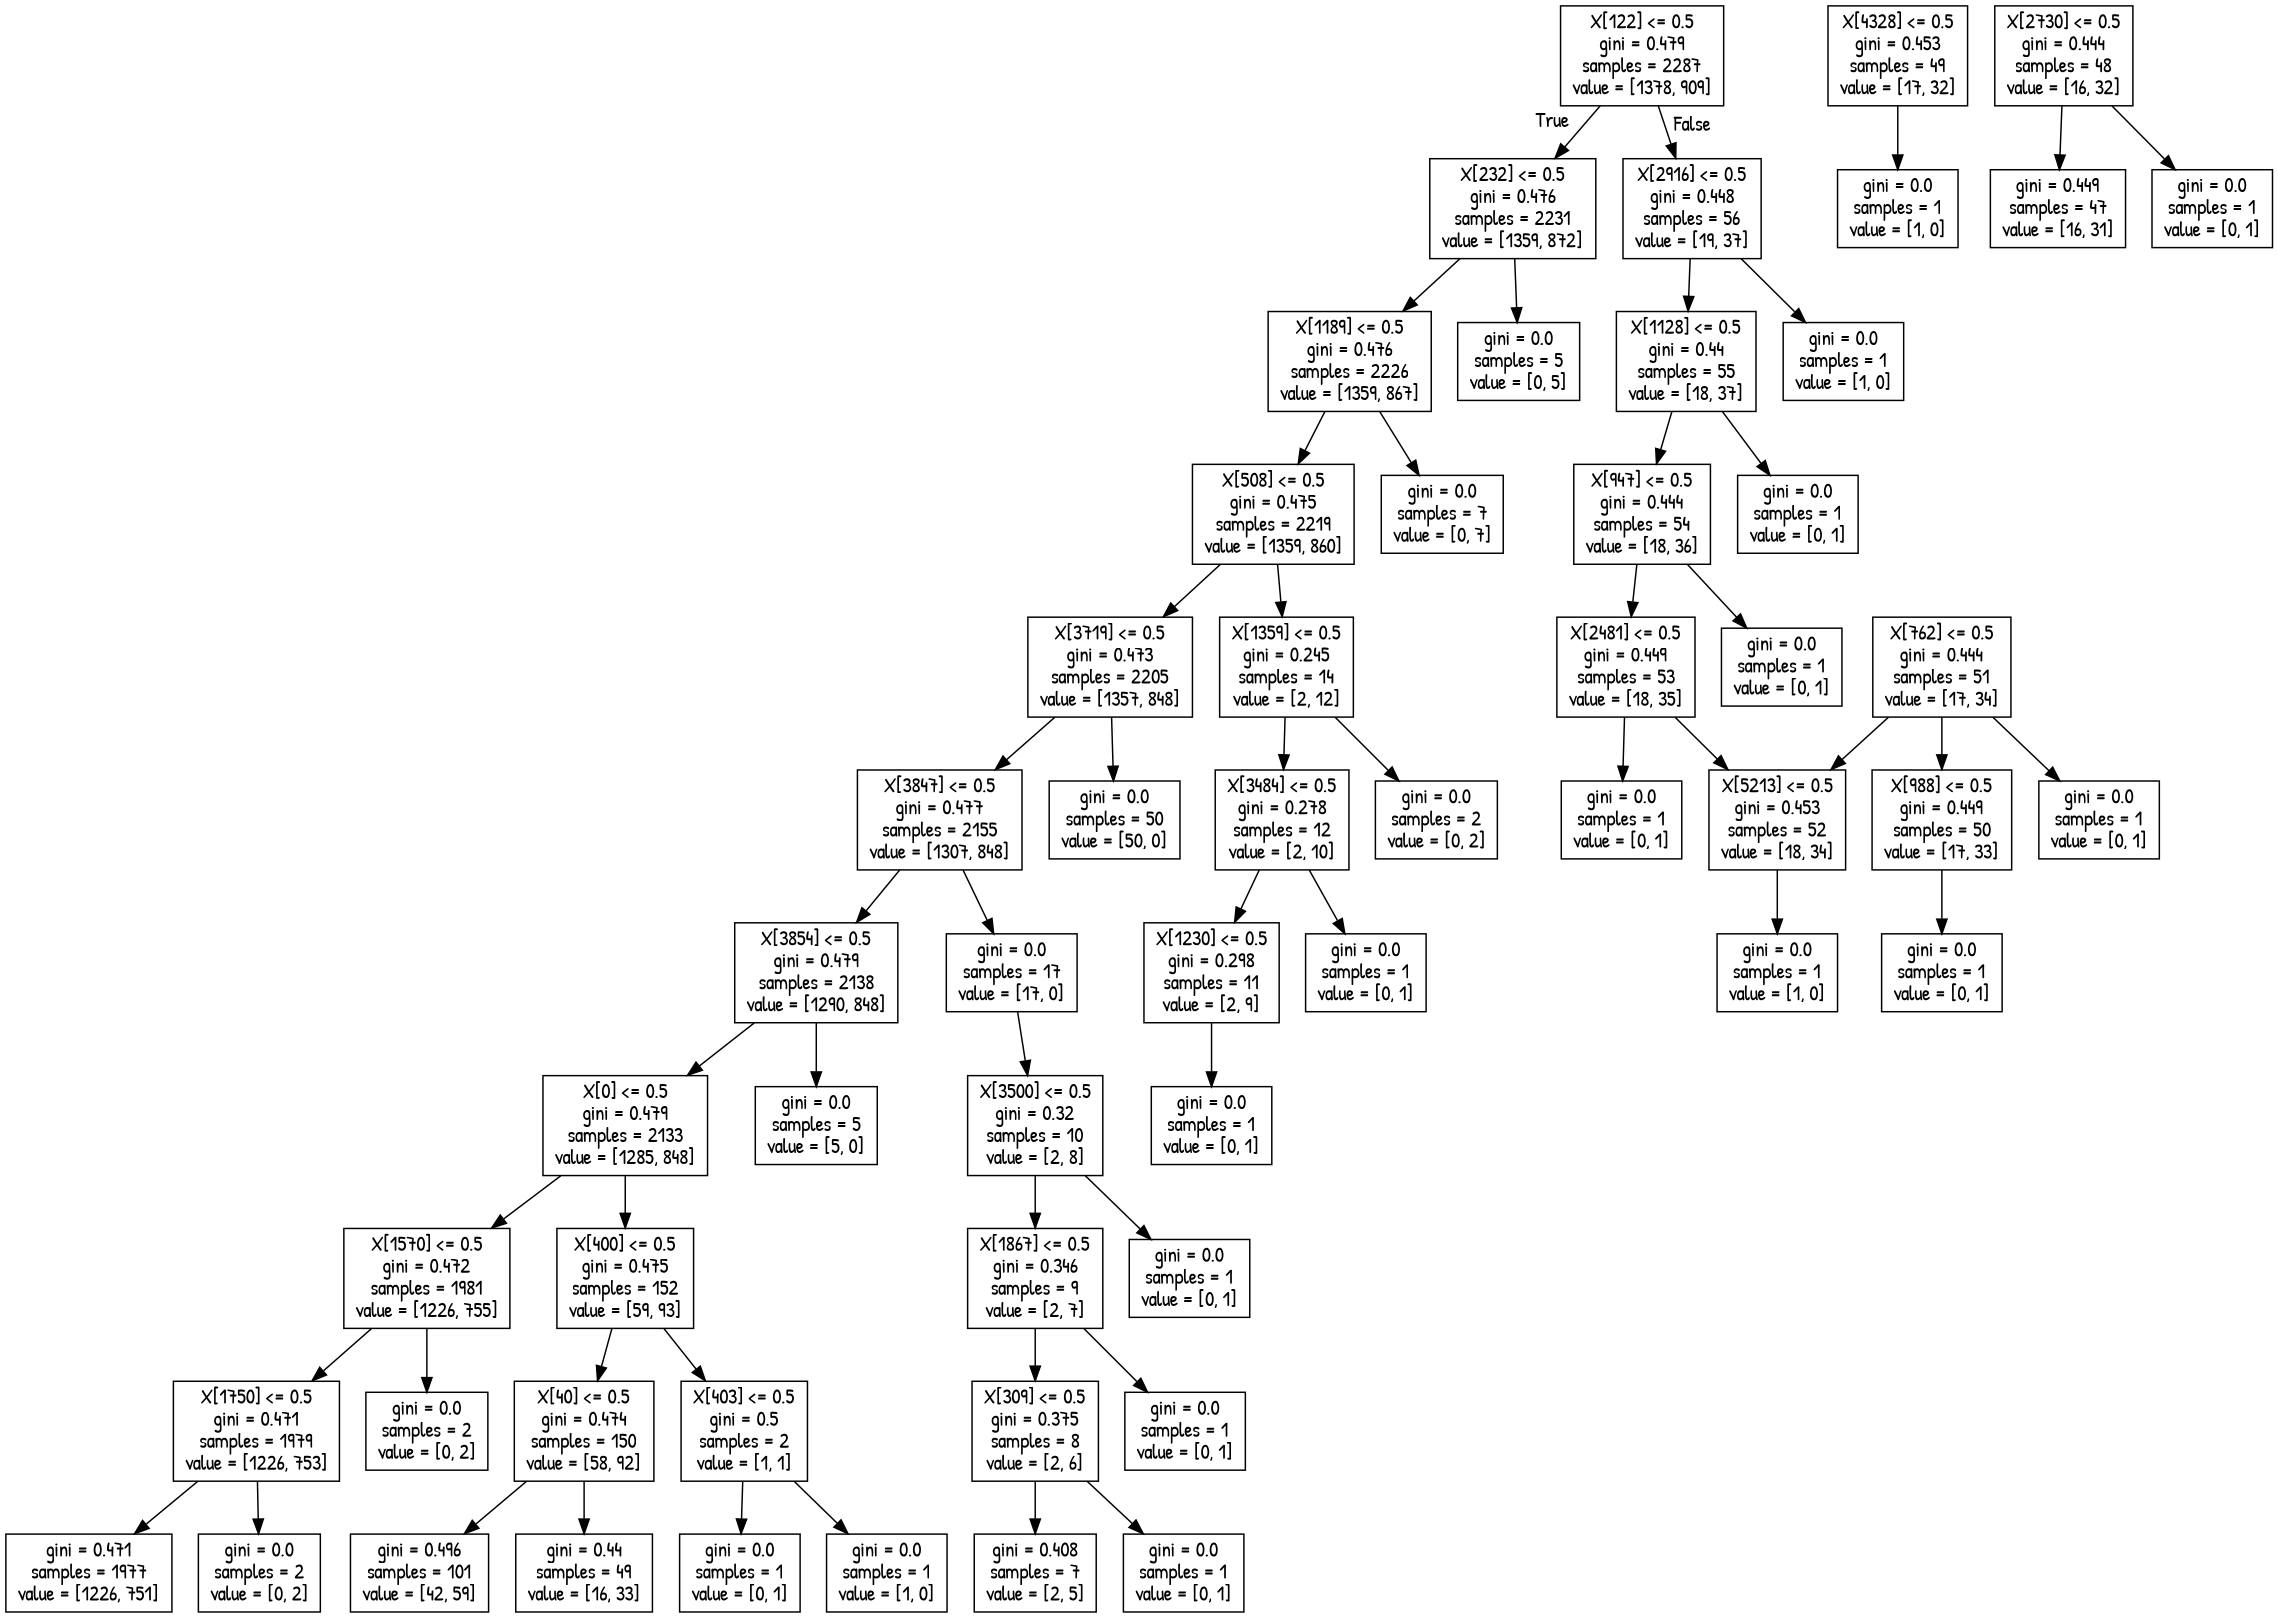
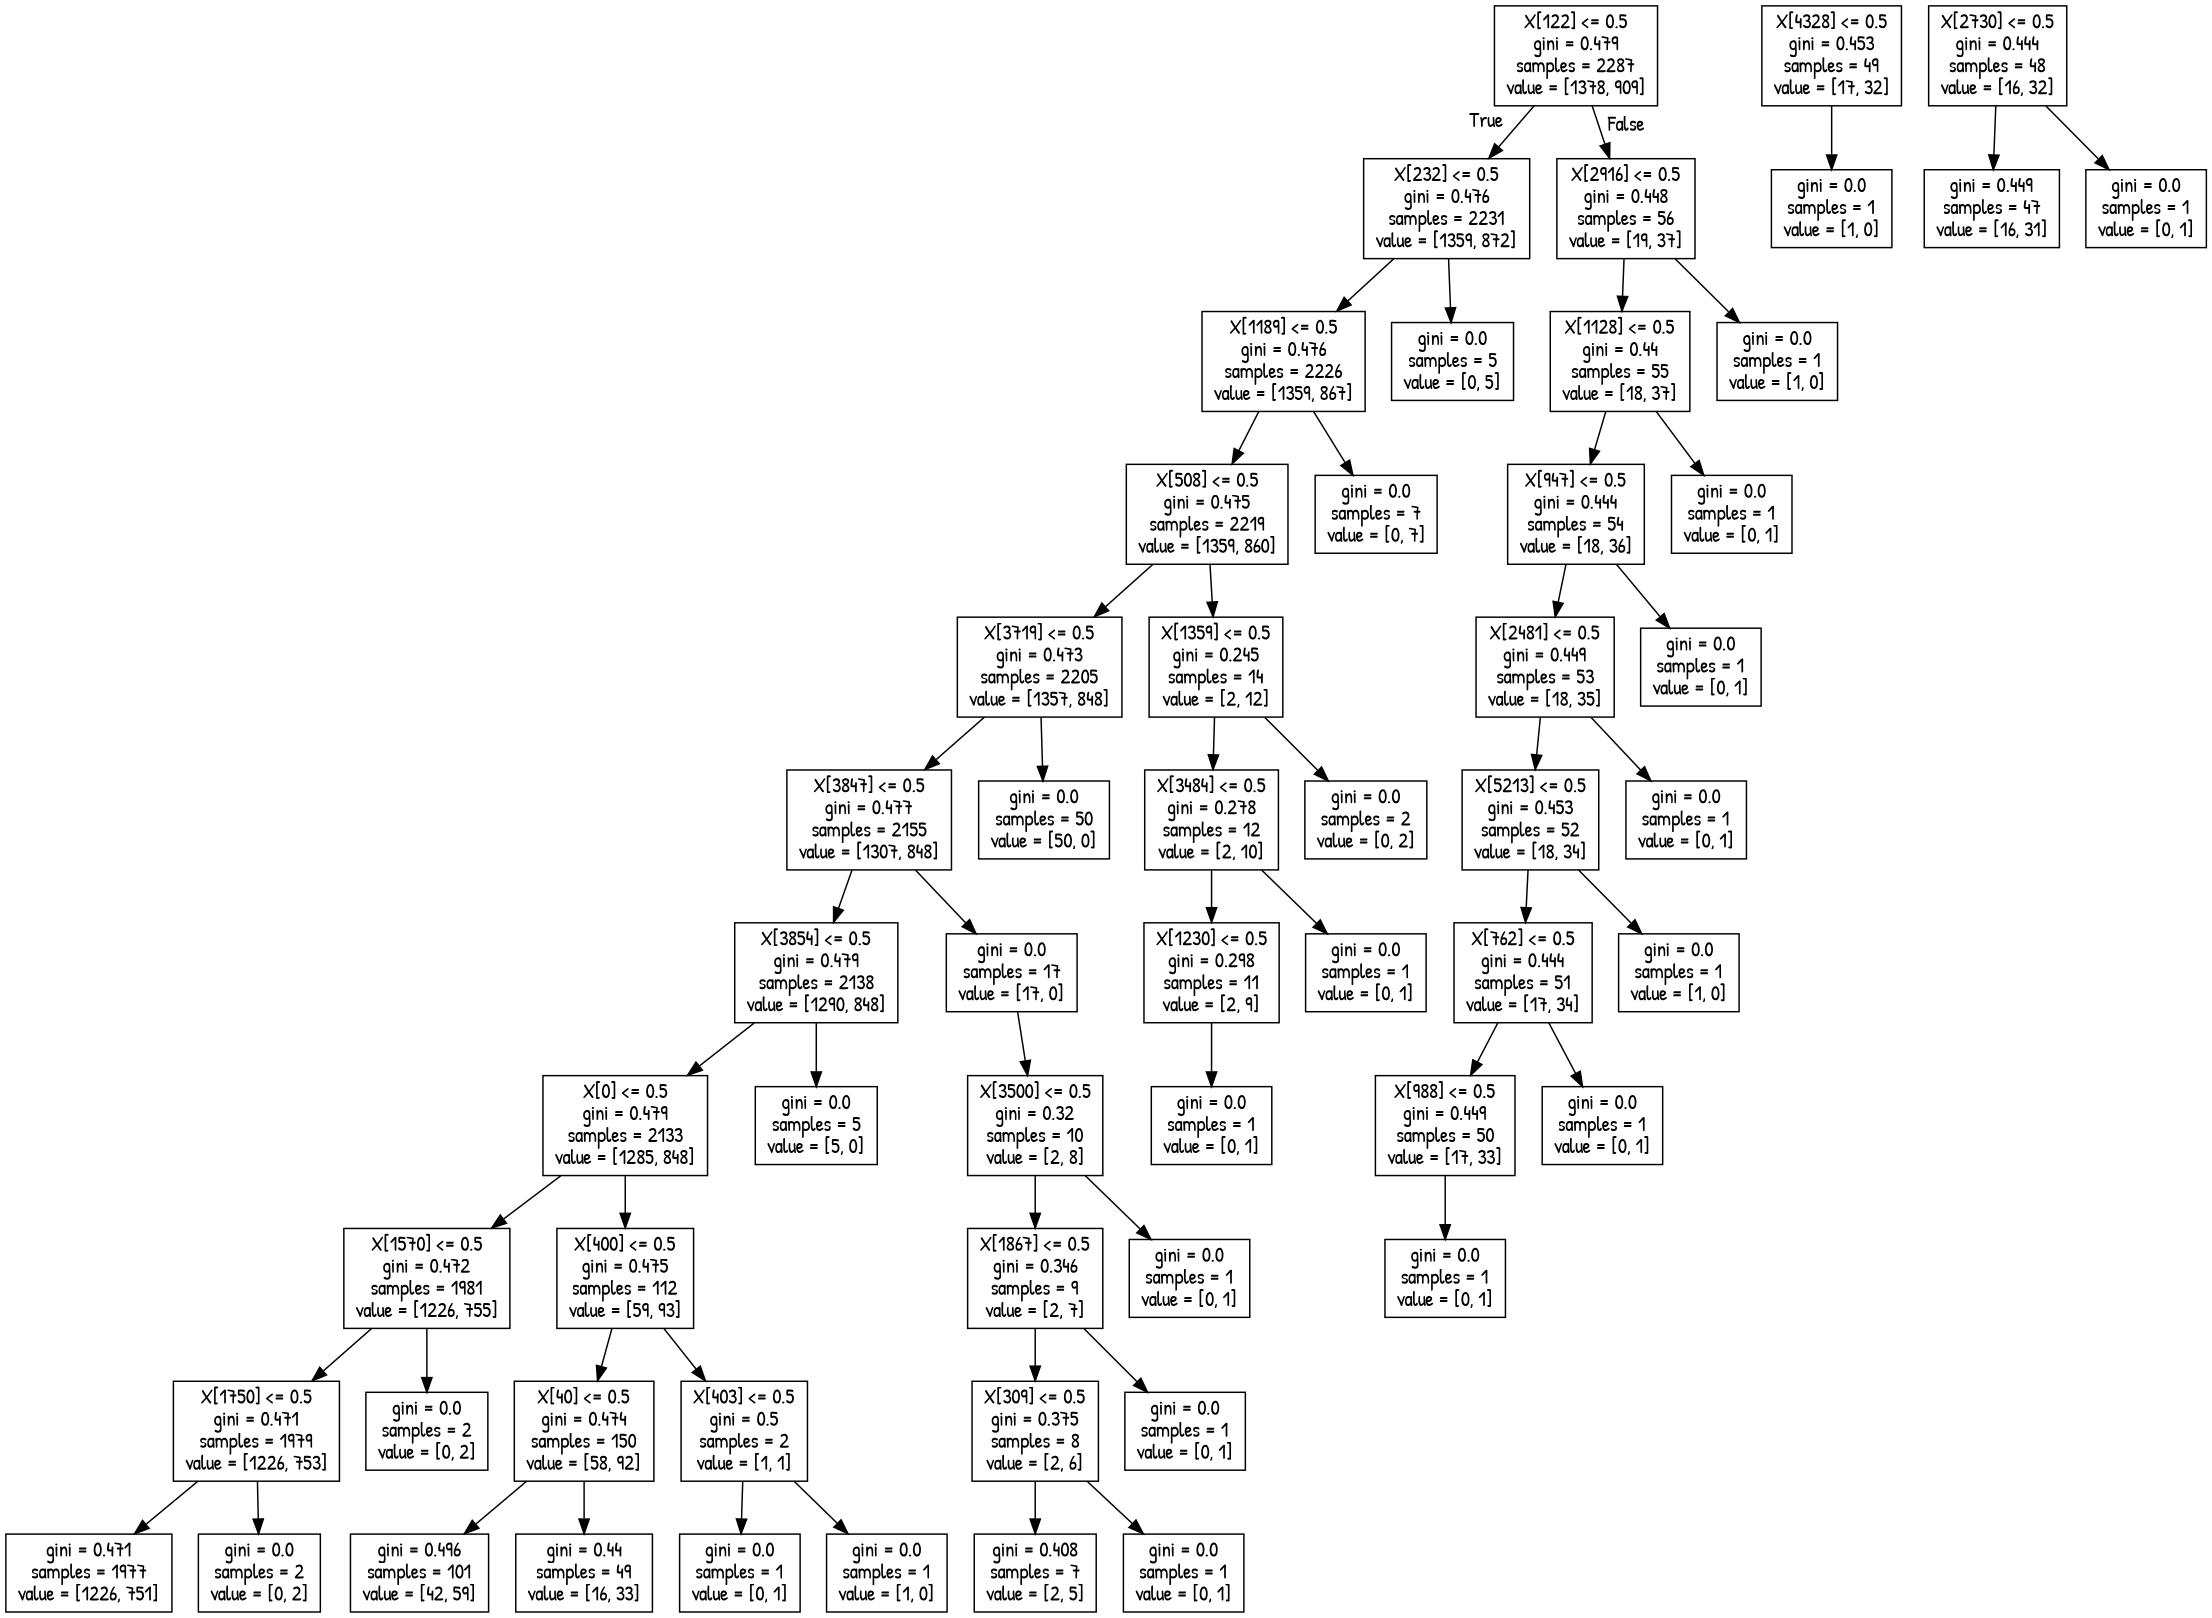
(1865, 738) -> (1527, 889)
(625, 1278) -> (625, 1278)
